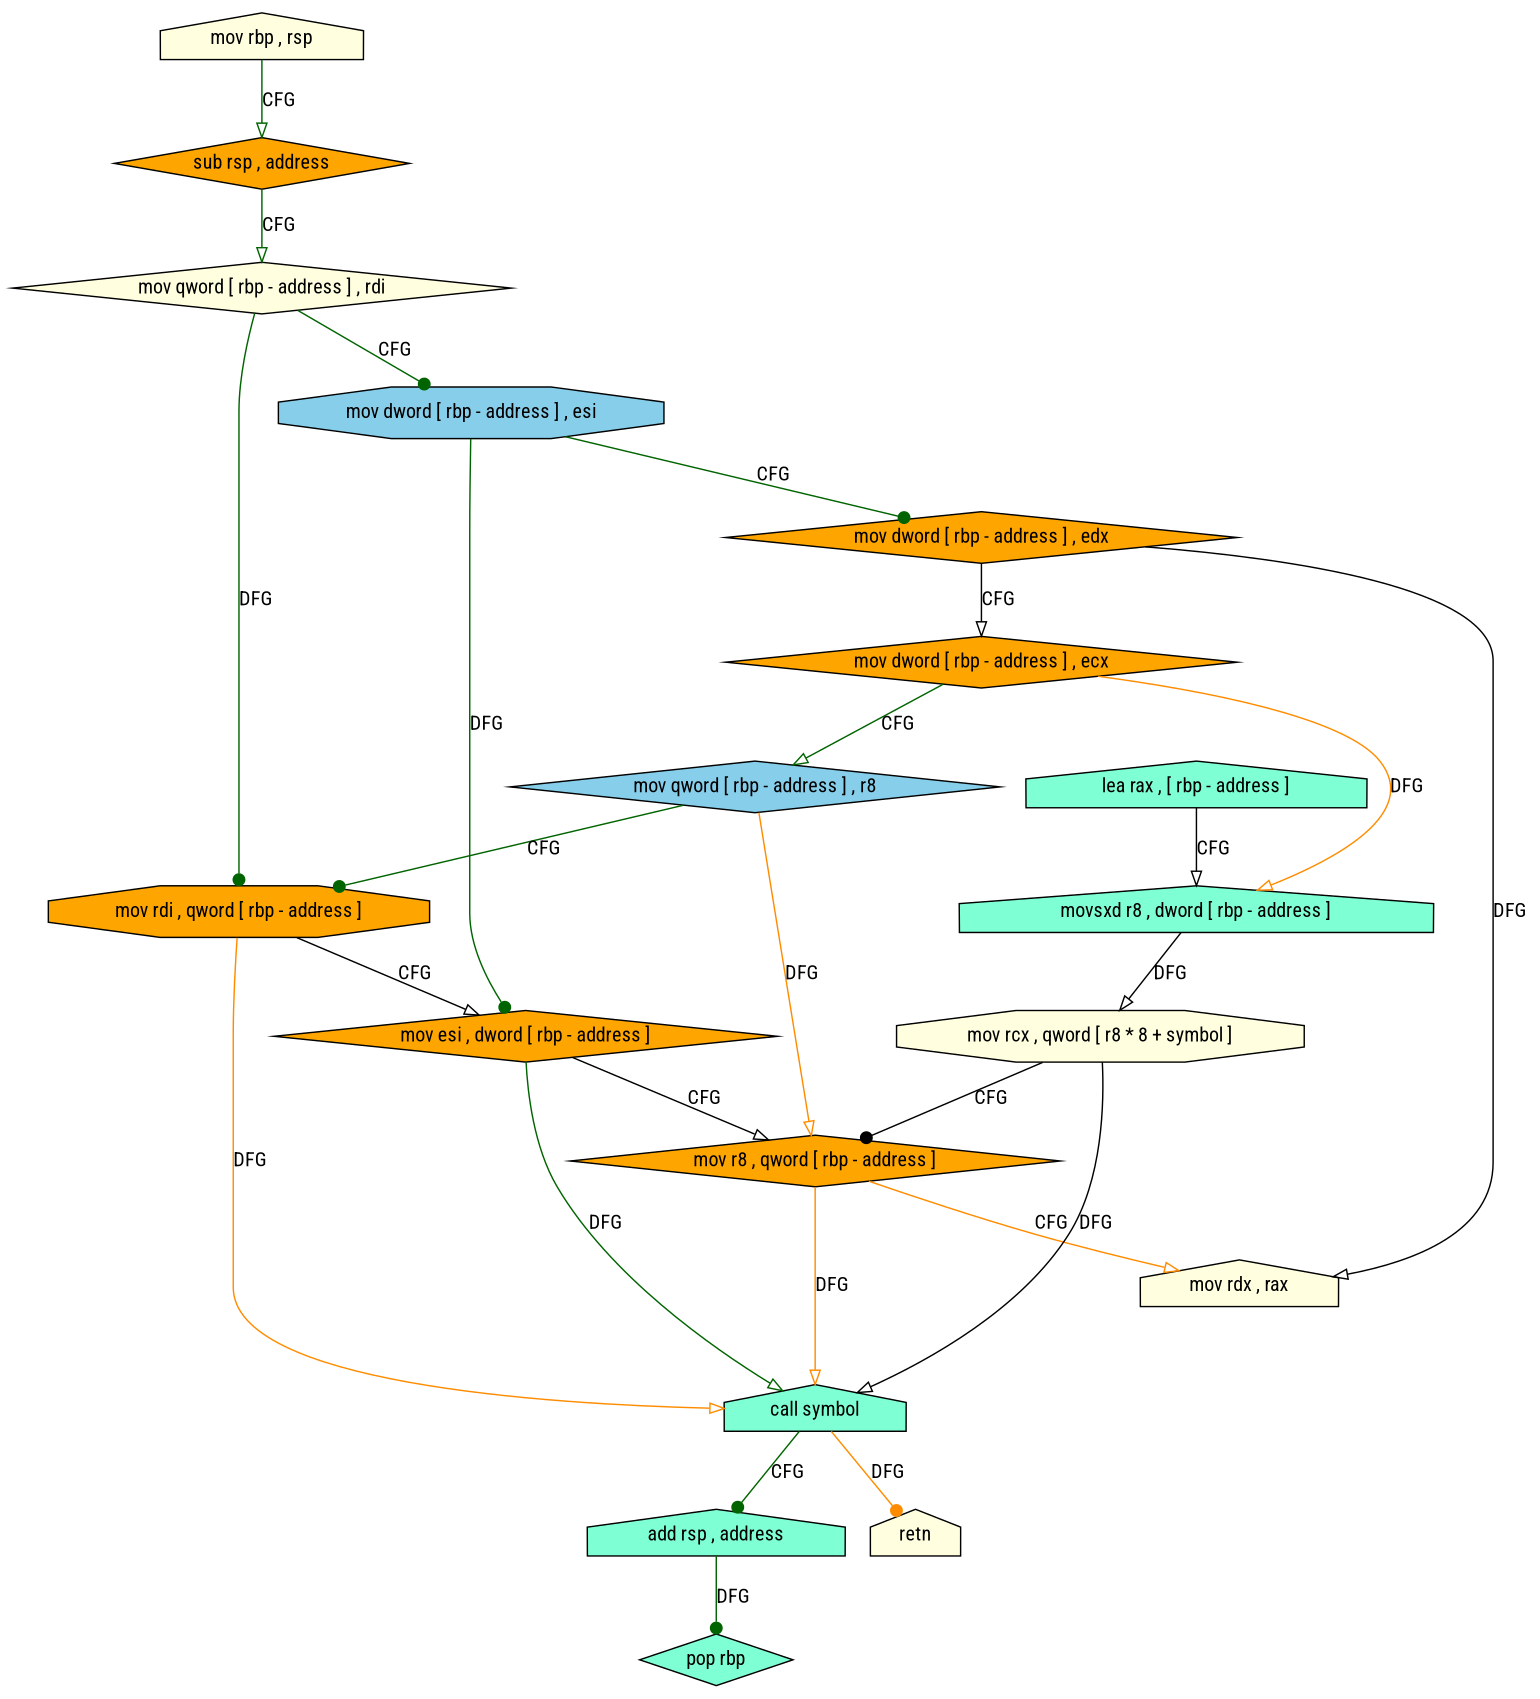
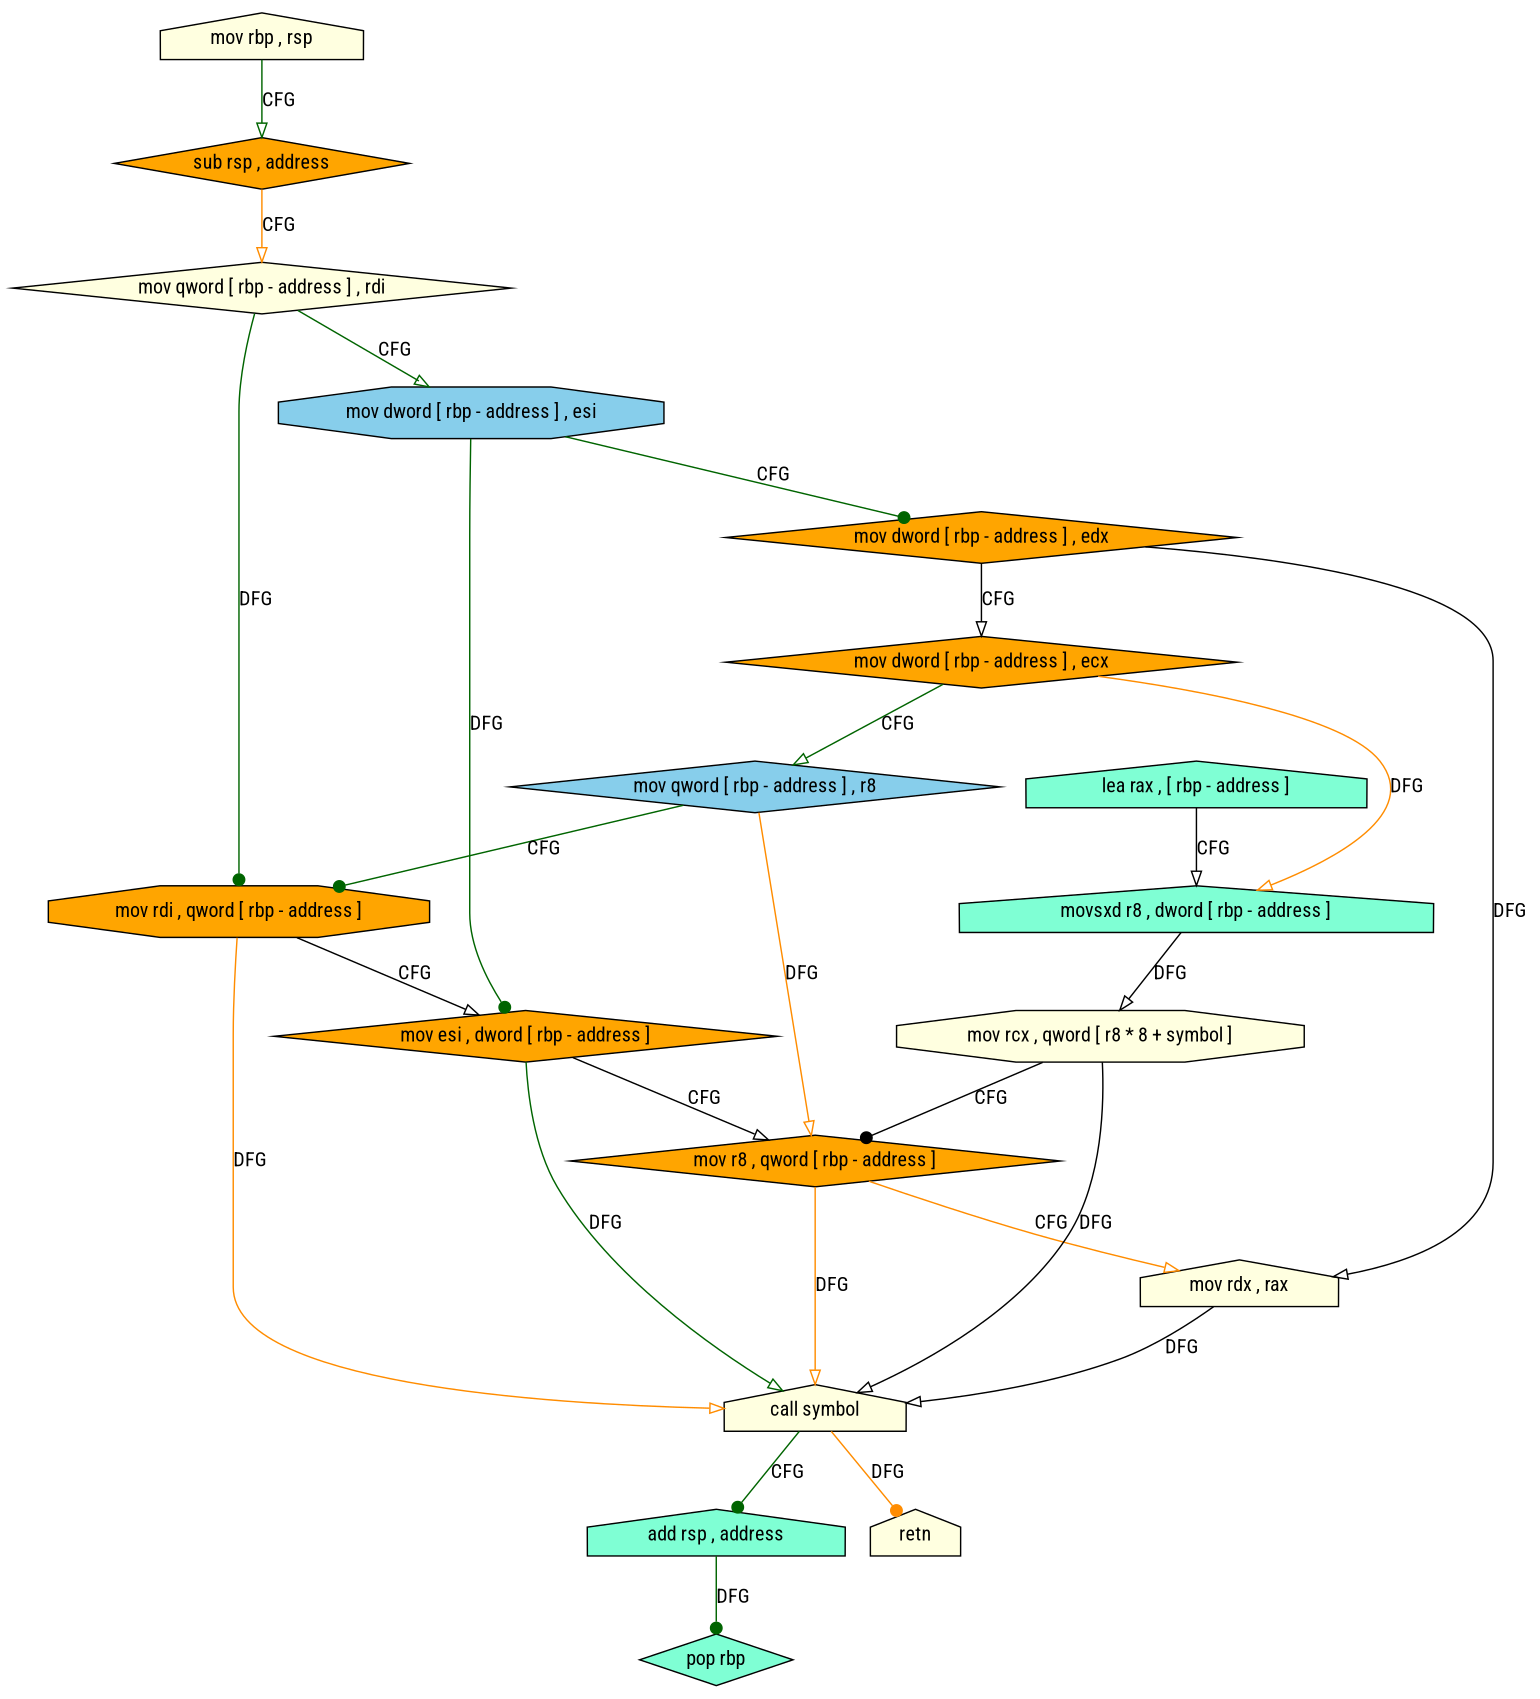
(262, 219) -> (262, 219)
(358, 346) -> (358, 346)
none -> (1074, 1374)
(815, 1410) -> (815, 1410)
